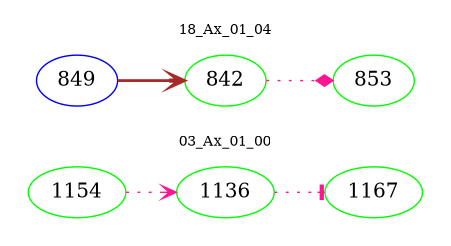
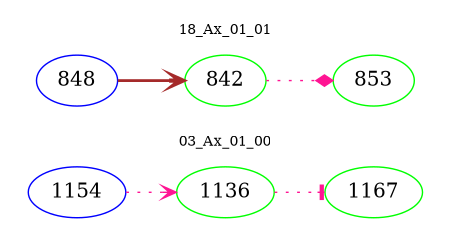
(225, 30) -> (225, 30)
(77, 81) -> (77, 81)
(77, 192) -> (77, 192)
